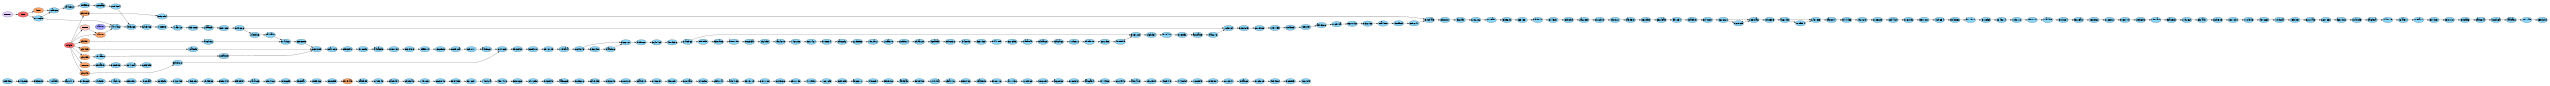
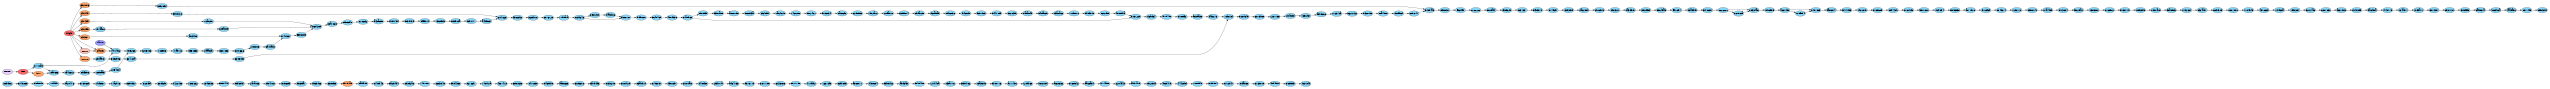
(733, 28) -> (744, 54)
